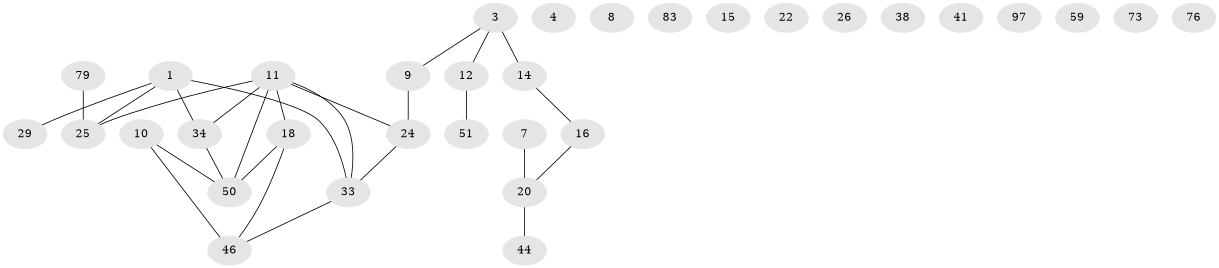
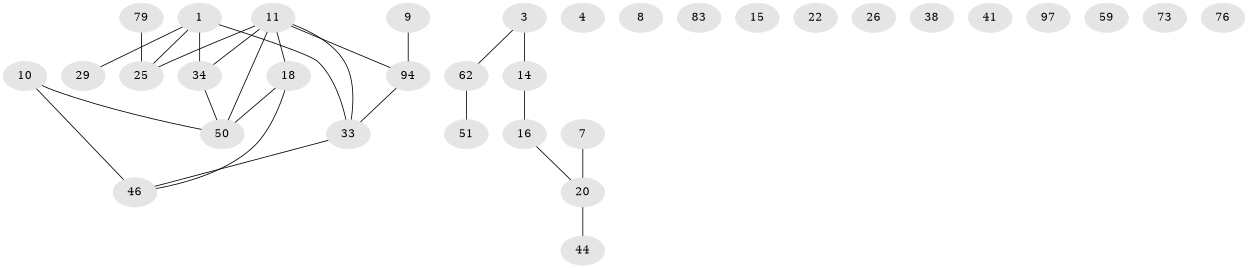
(452, 47) -> none
(466, 76) -> (466, 76)
(408, 134) -> (408, 76)
